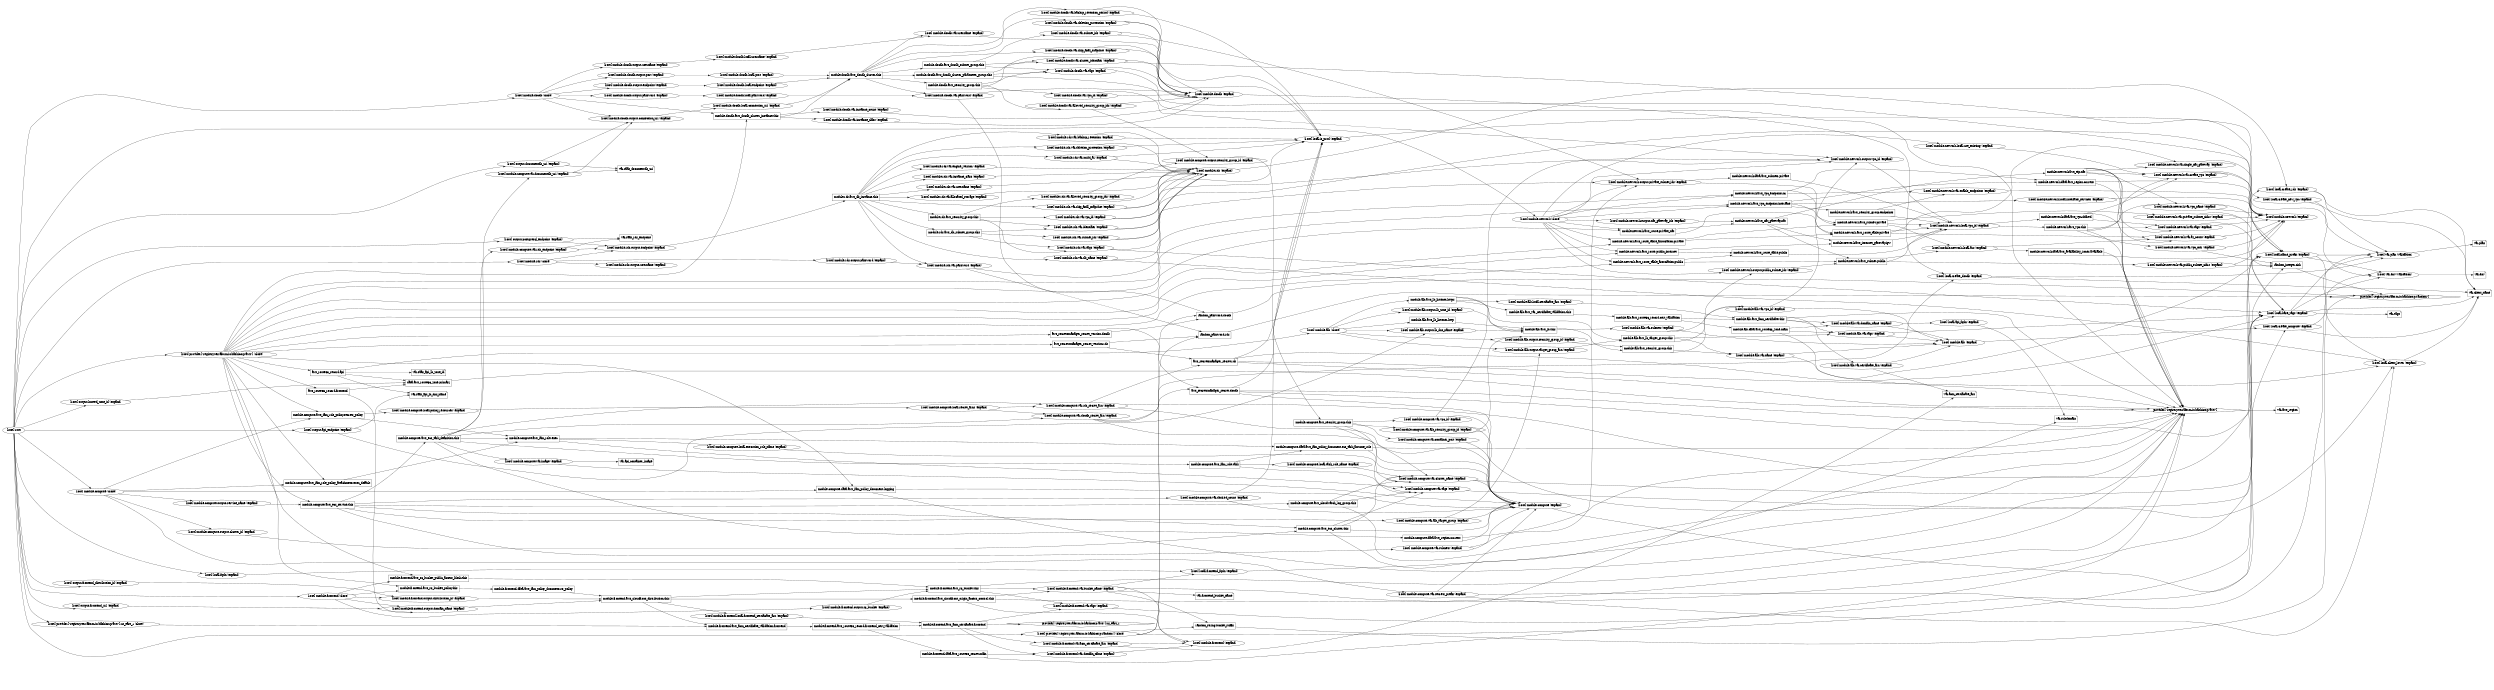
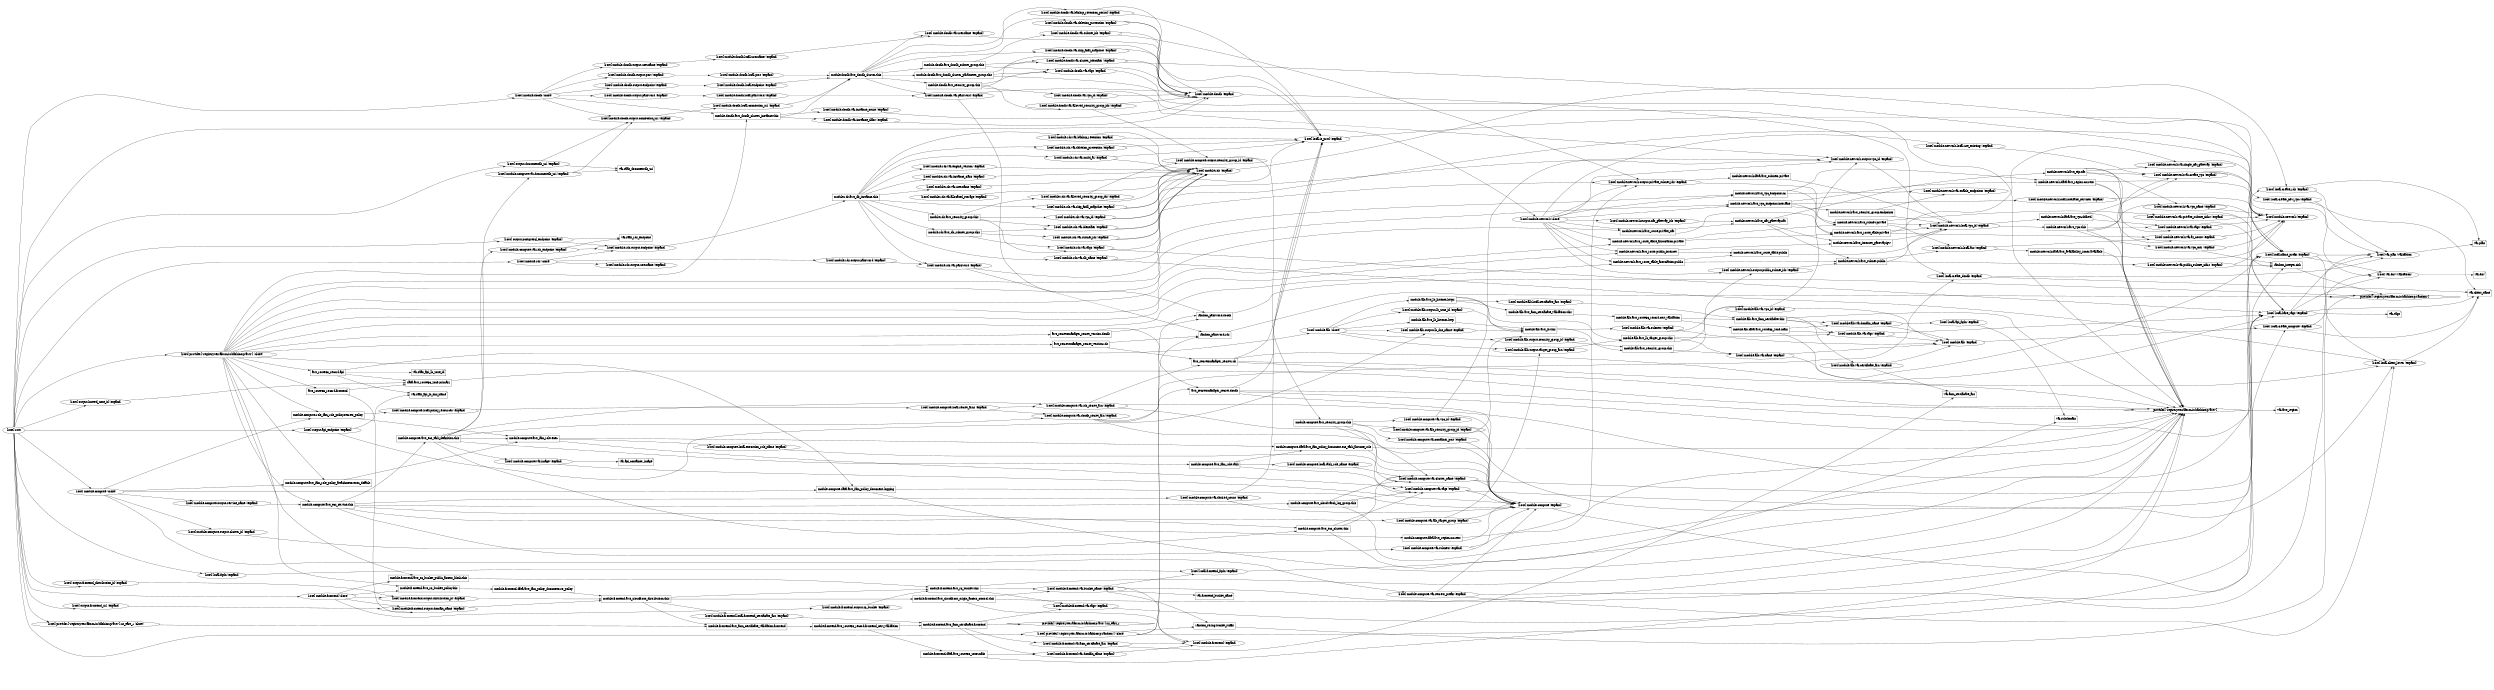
(2140, 191) -> none
(894, 197) -> none
(2417, 210) -> (2402, 183)
(2126, 224) -> (2127, 225)
(1540, 312) -> (1540, 312)
(328, 415) -> (328, 415)
(1435, 531) -> (1489, 497)
(954, 654) -> (954, 654)
